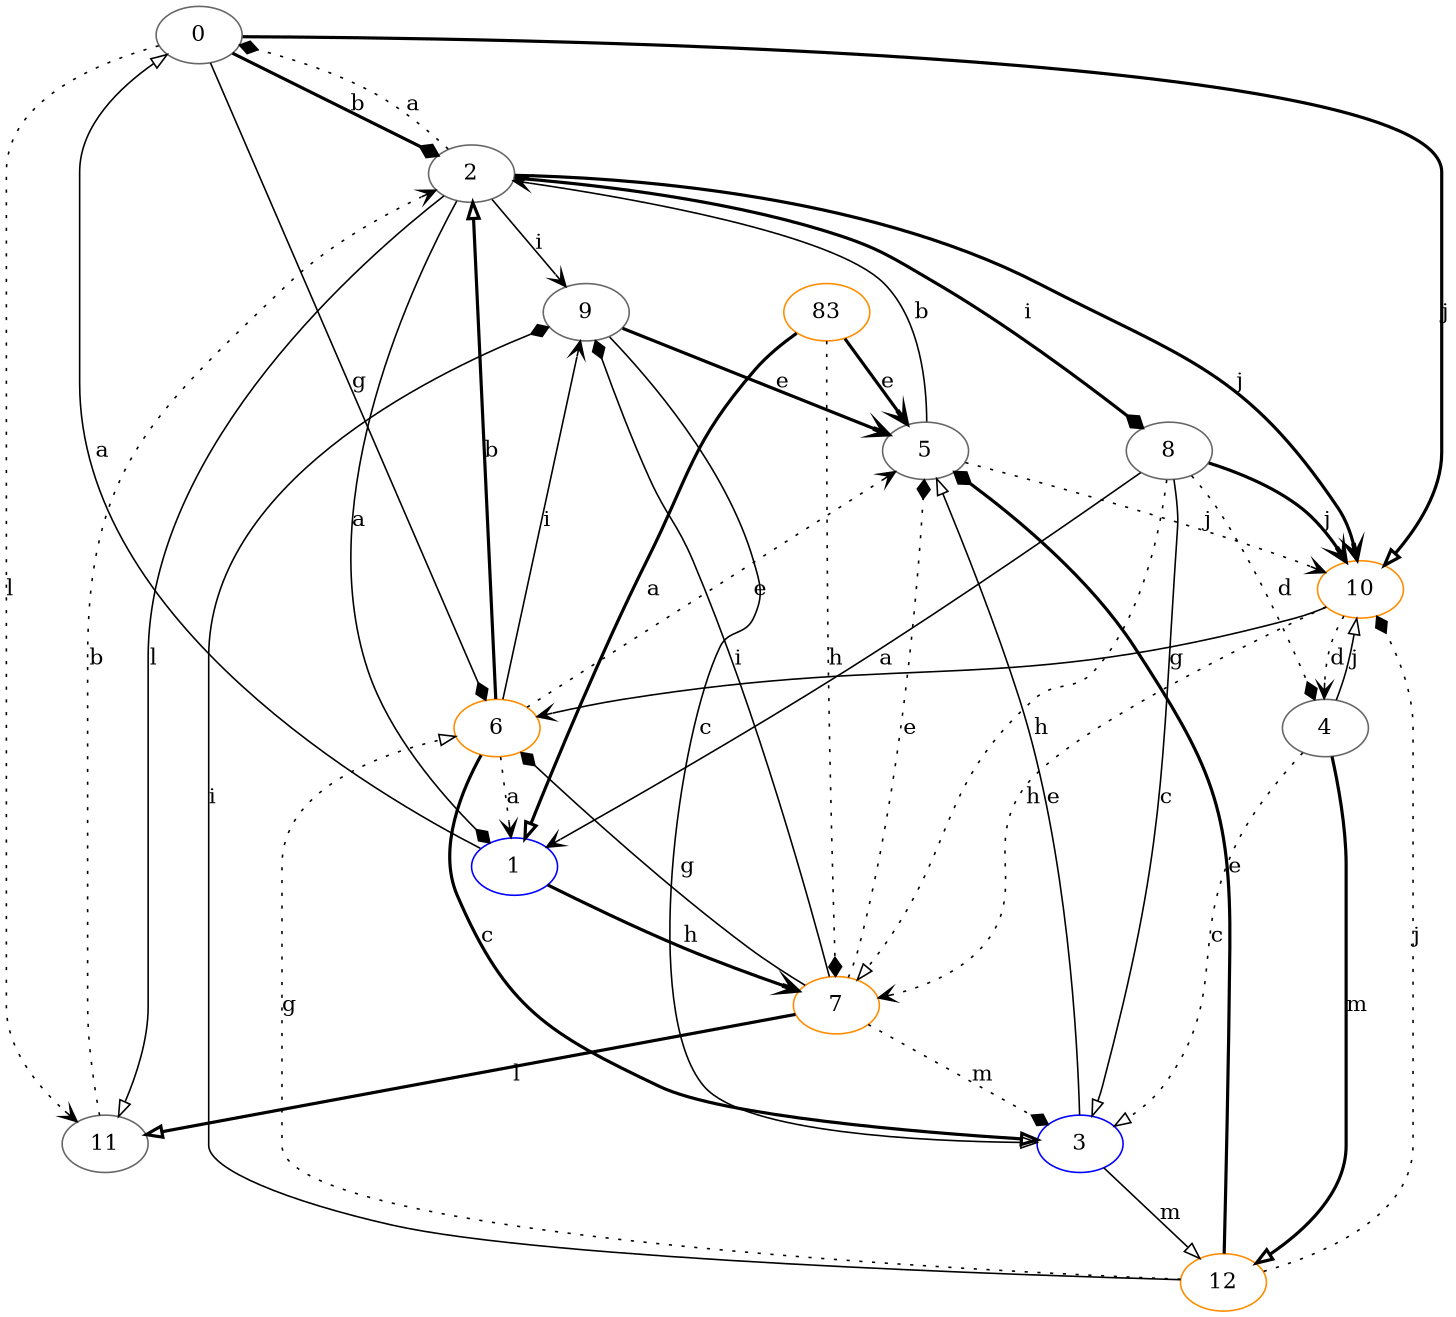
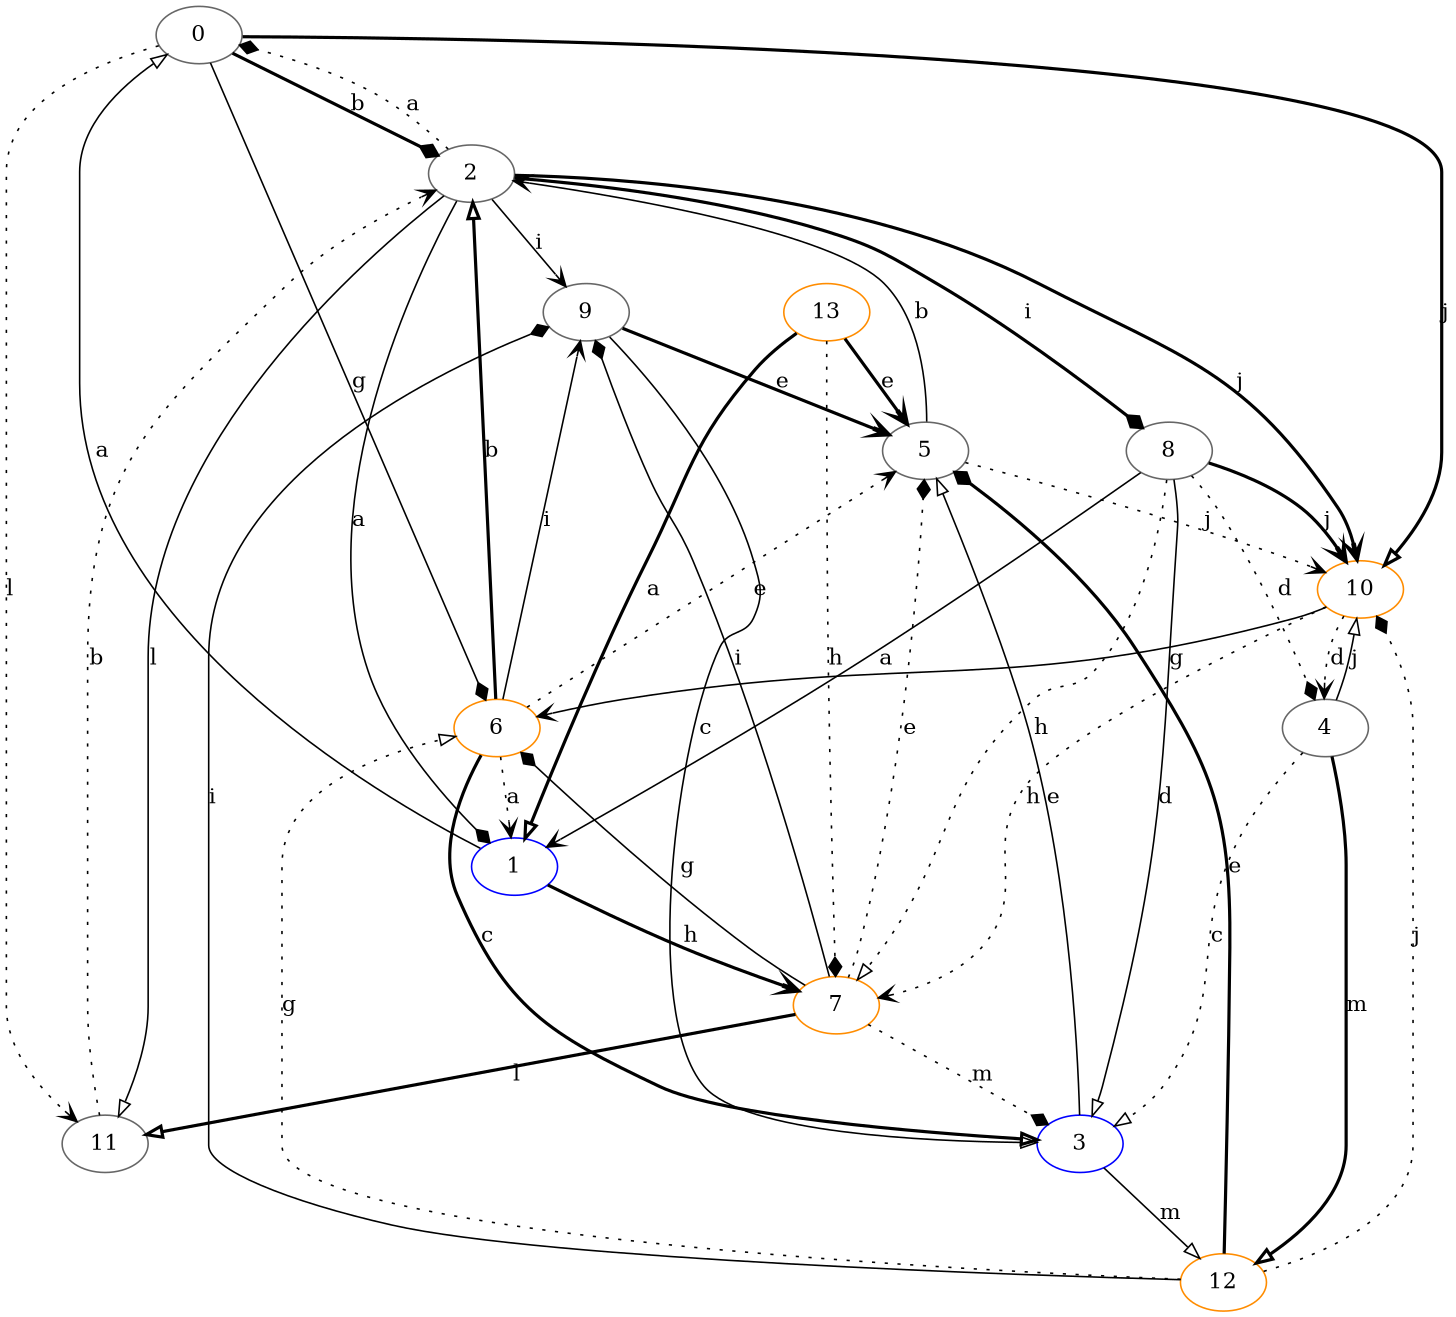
(827, 312) -> (827, 312)
(1166, 797) -> (1166, 797)
